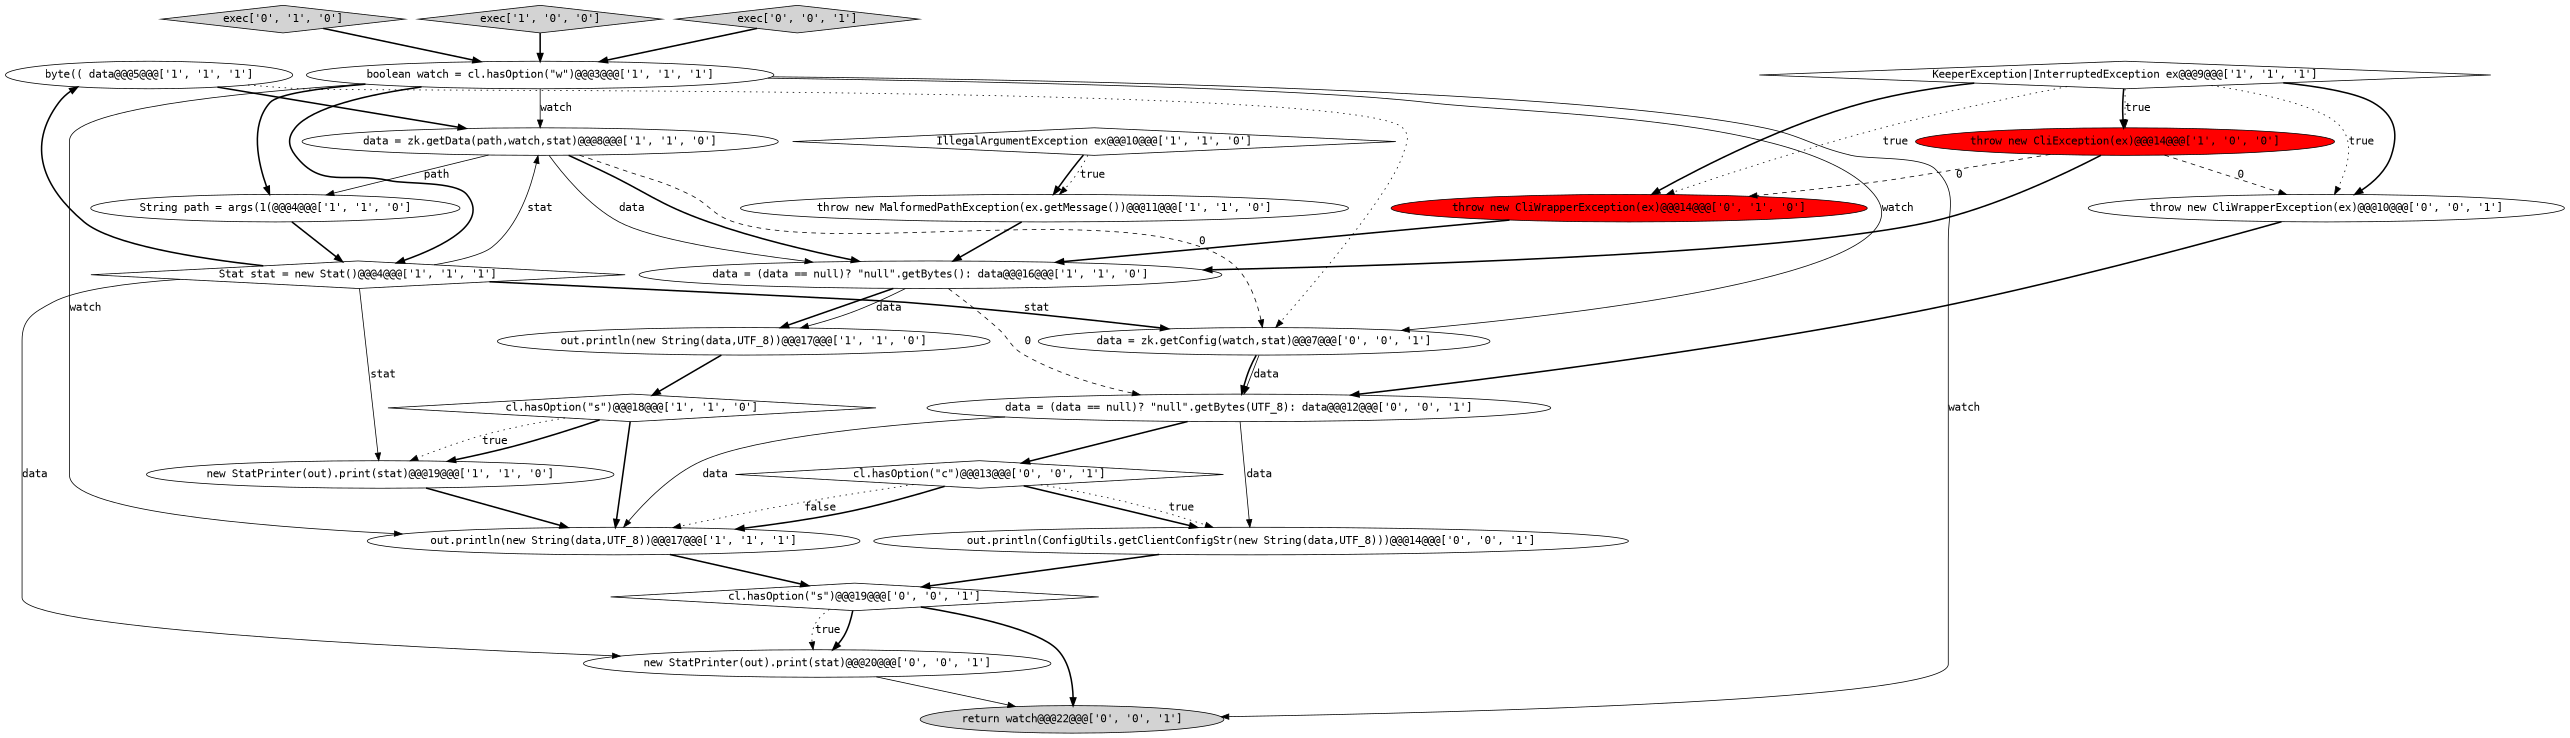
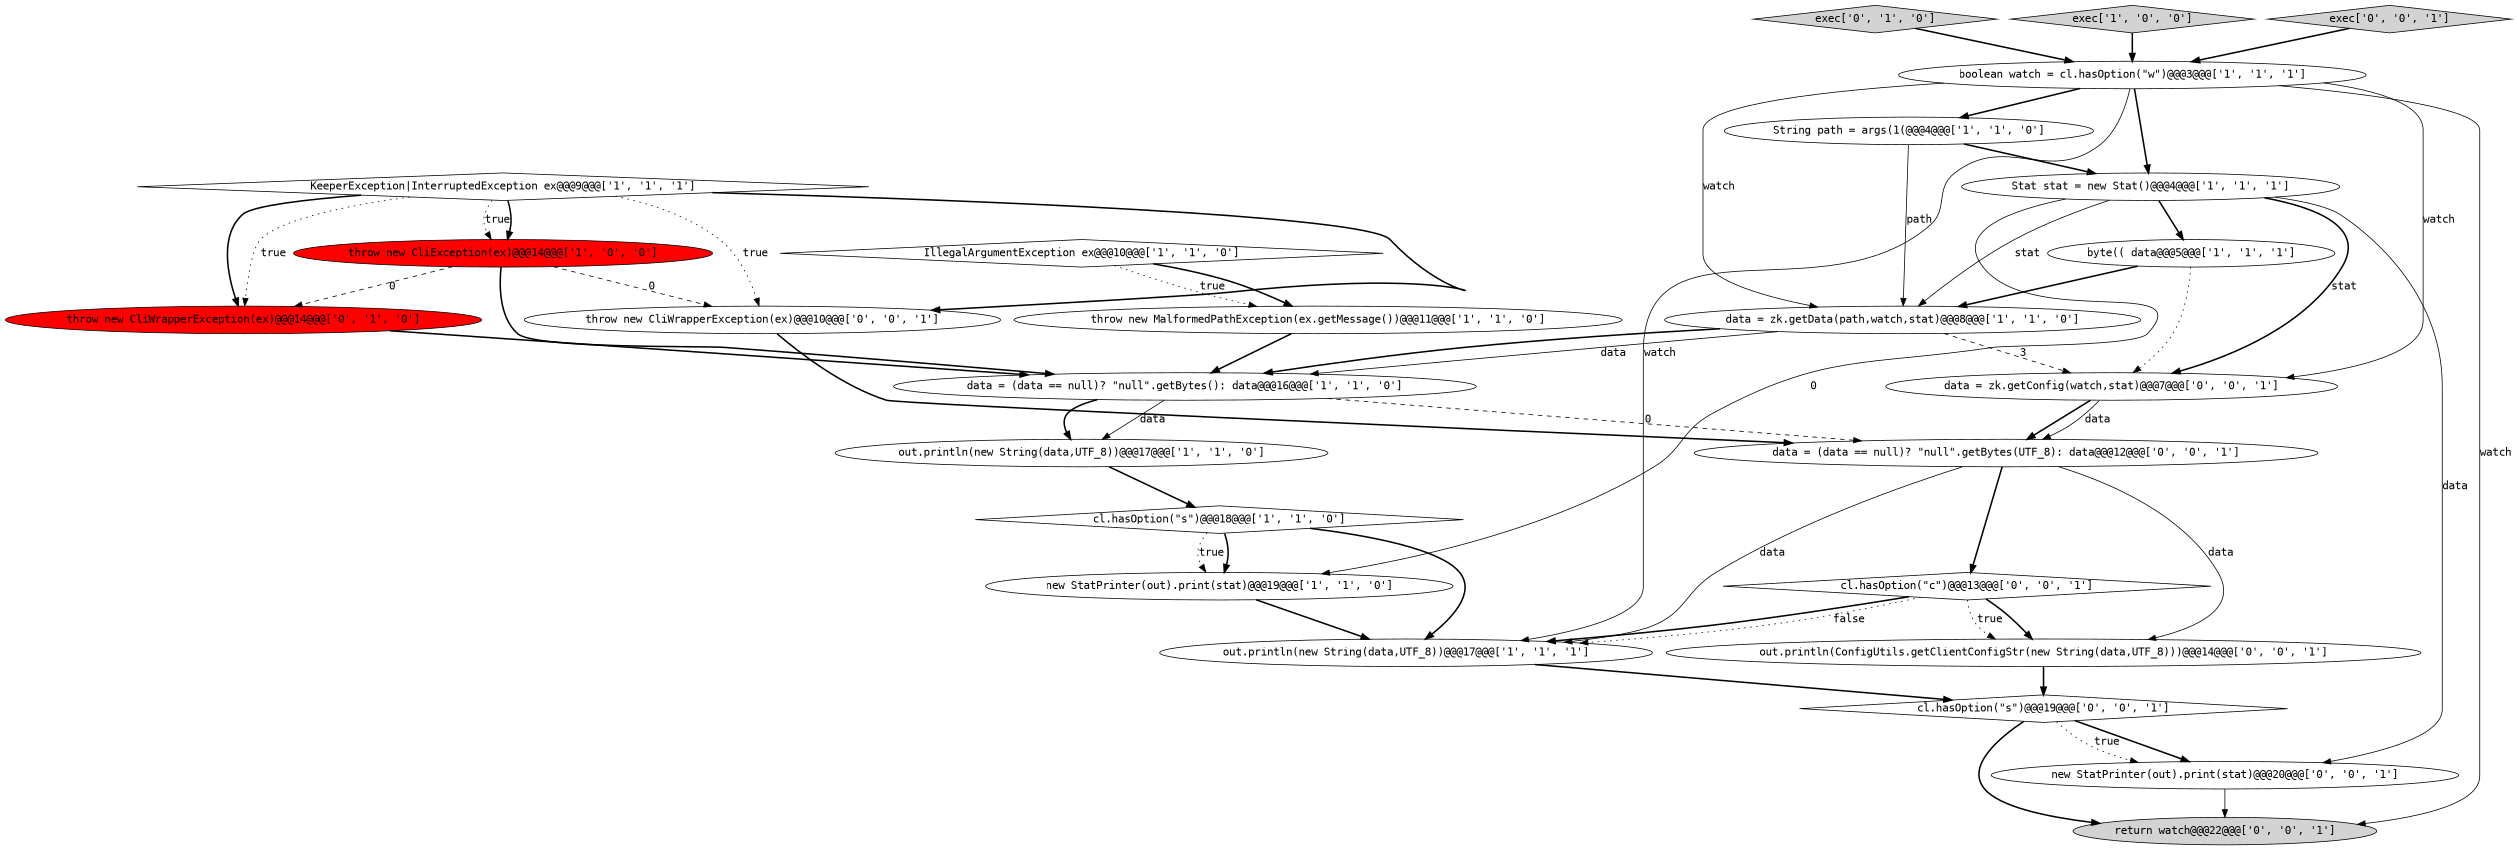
(411, 174) -> (1906, 221)
(1202, 241) -> (2023, 353)
(358, 275) -> (2151, 187)
(383, 375) -> (1814, 386)
